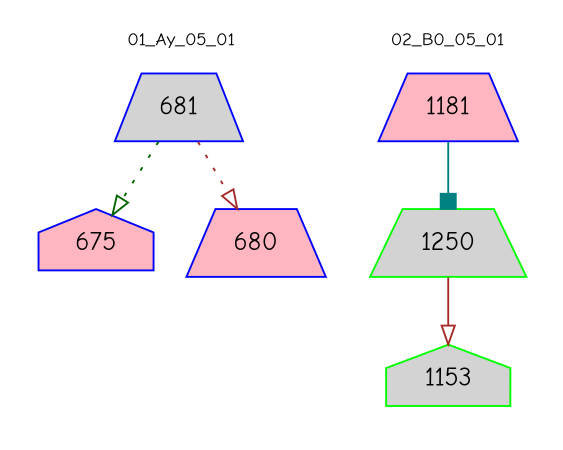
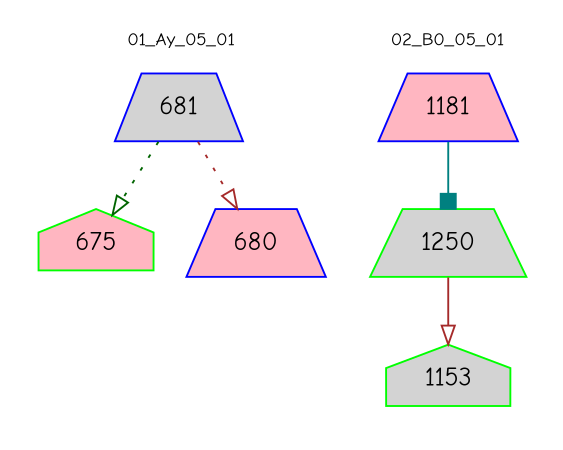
(96, 243) -> (96, 243)
